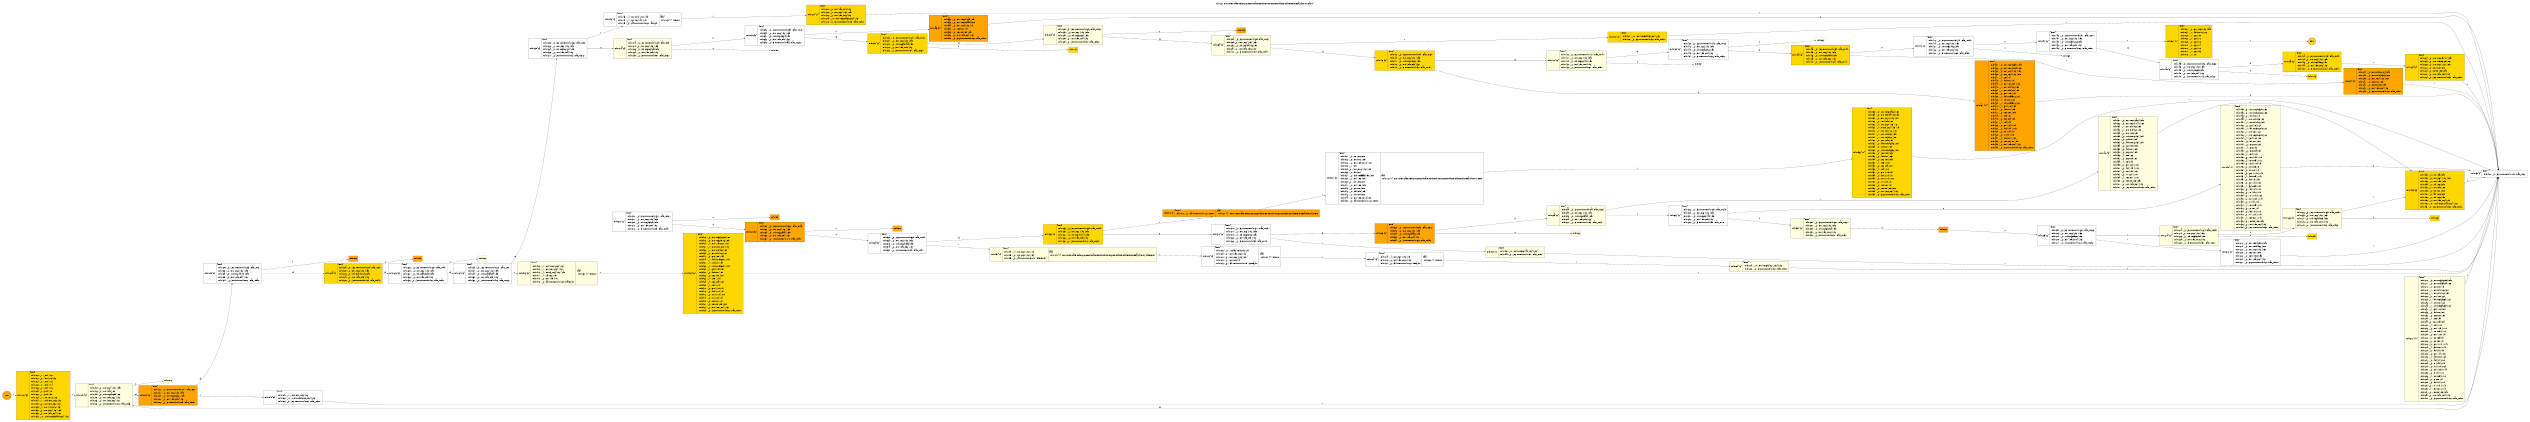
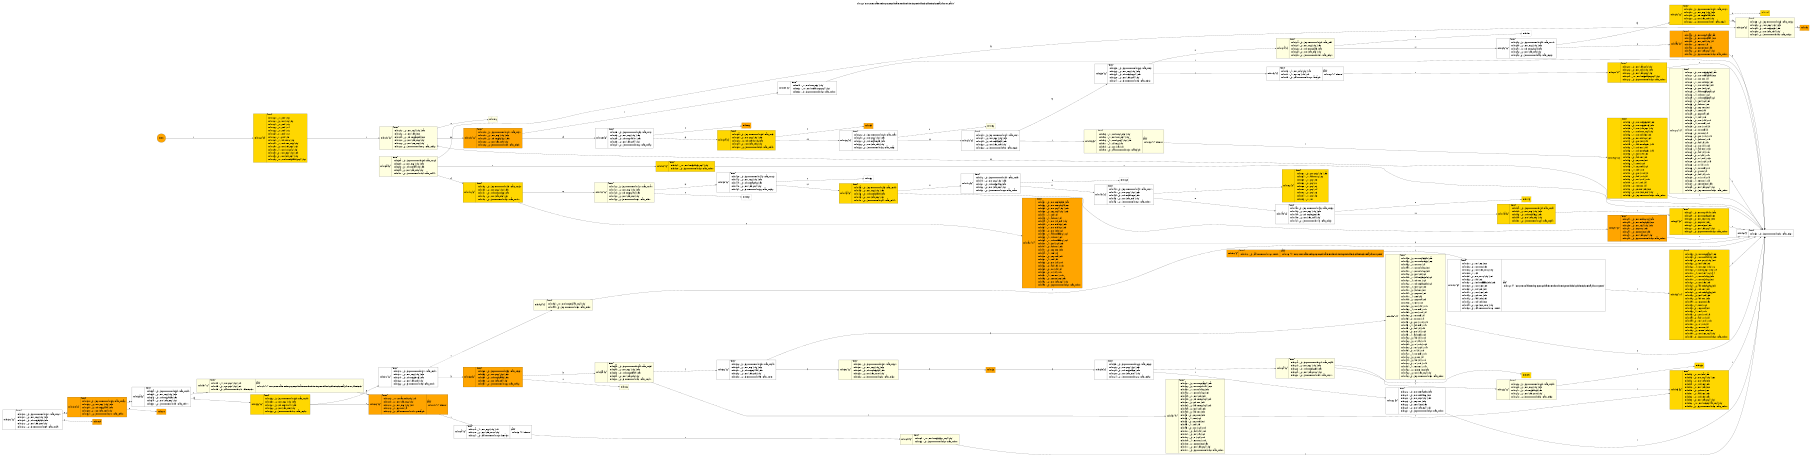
(1157, 40) -> (1072, 43)
(2312, 41) -> none
(1157, 224) -> (339, 404)
(1241, 256) -> (408, 404)
